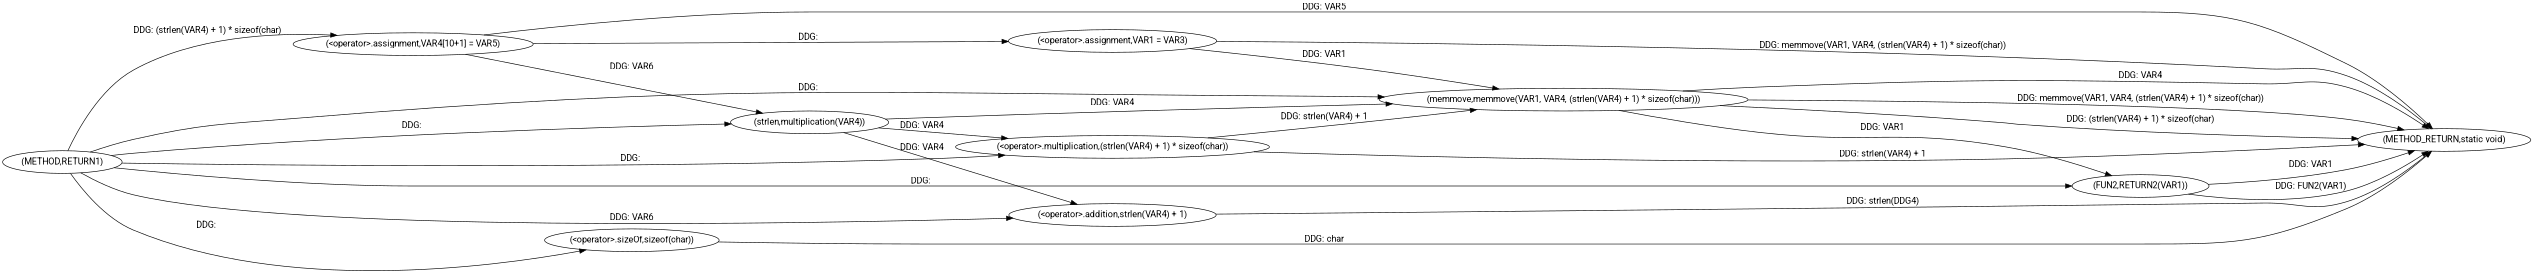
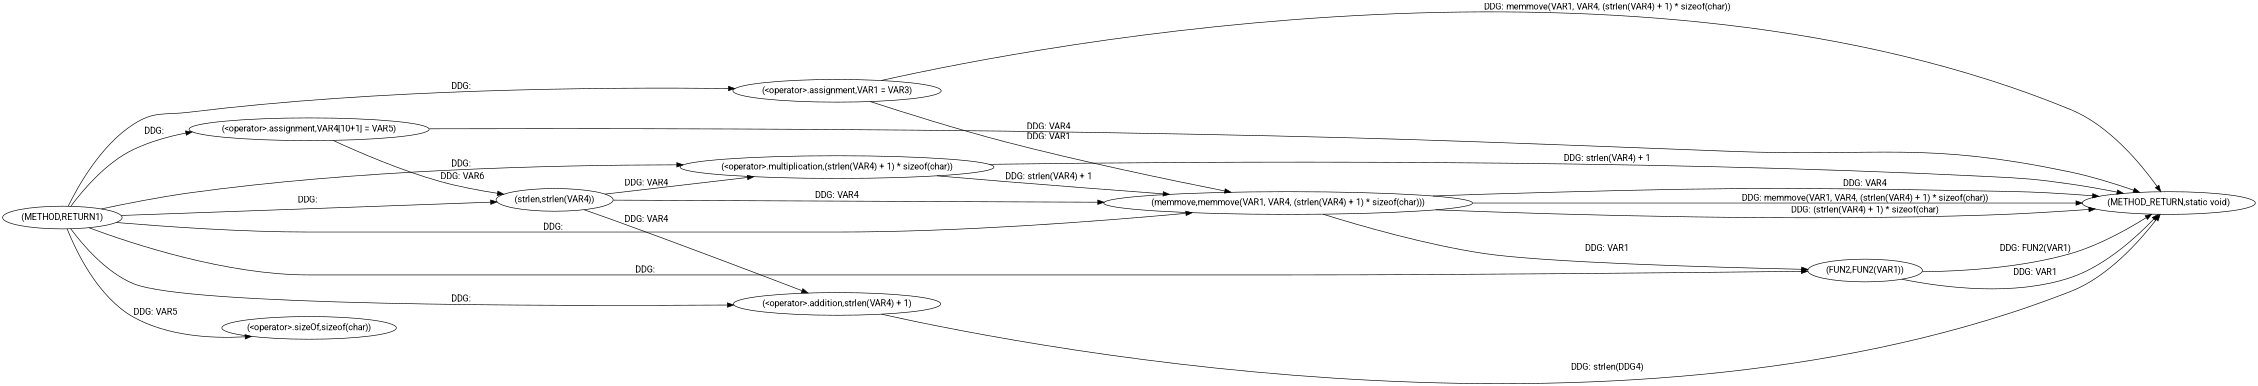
(1324, 7) -> (1049, 127)
(208, 31) -> (156, 131)
(768, 43) -> (377, 96)
(810, 122) -> (555, 200)
(2141, 186) -> (1865, 271)
(632, 218) -> (463, 299)
(208, 225) -> (156, 312)
(1583, 244) -> none
